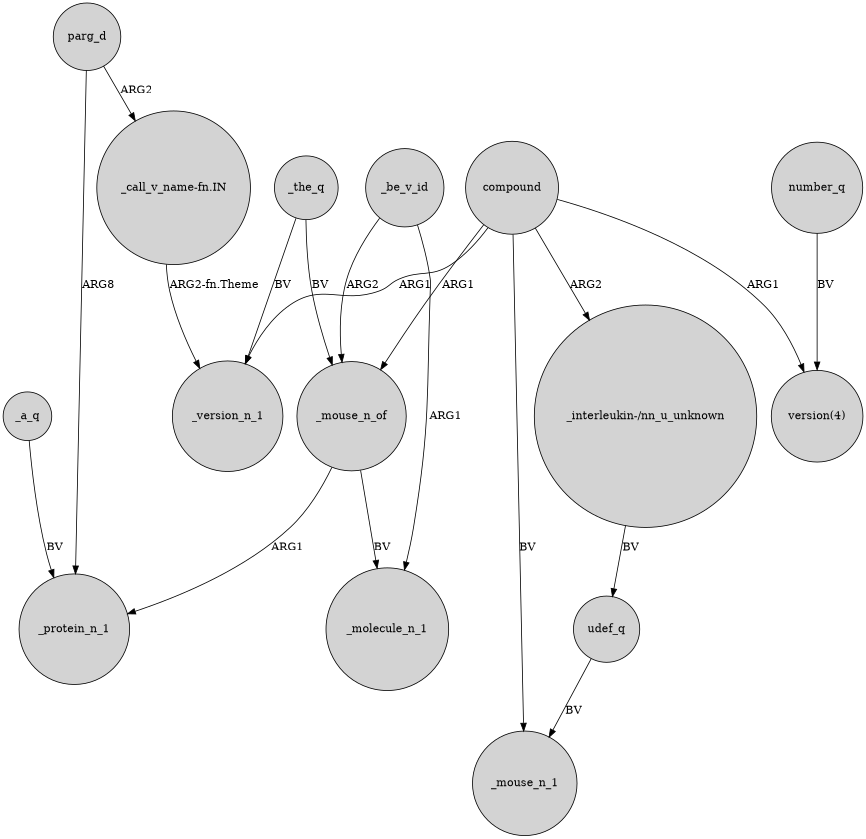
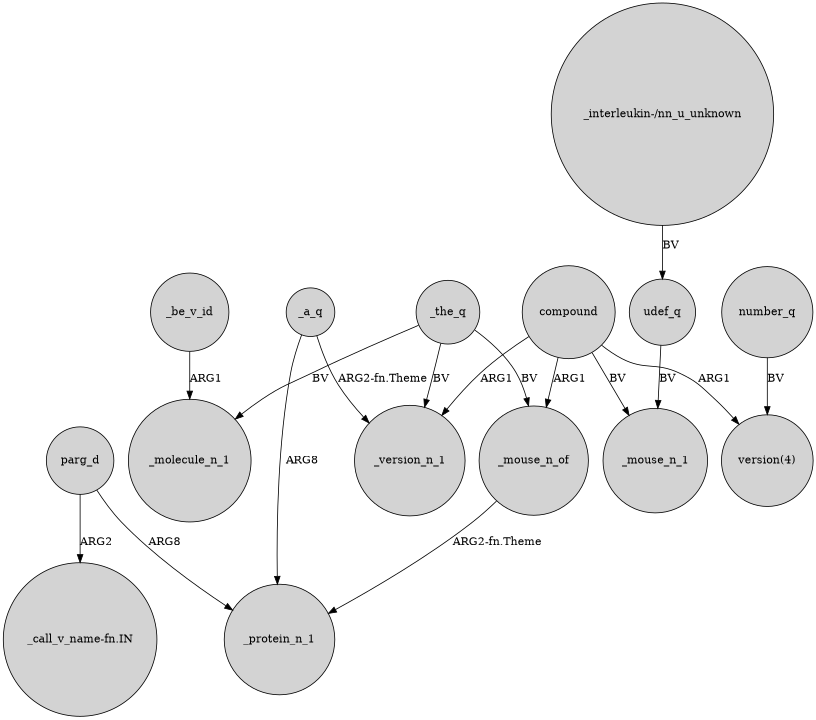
(560, 271) -> none
(346, 282) -> none
(176, 314) -> (335, 379)
(368, 515) -> (323, 368)
(55, 547) -> (302, 461)
(288, 547) -> (497, 542)
